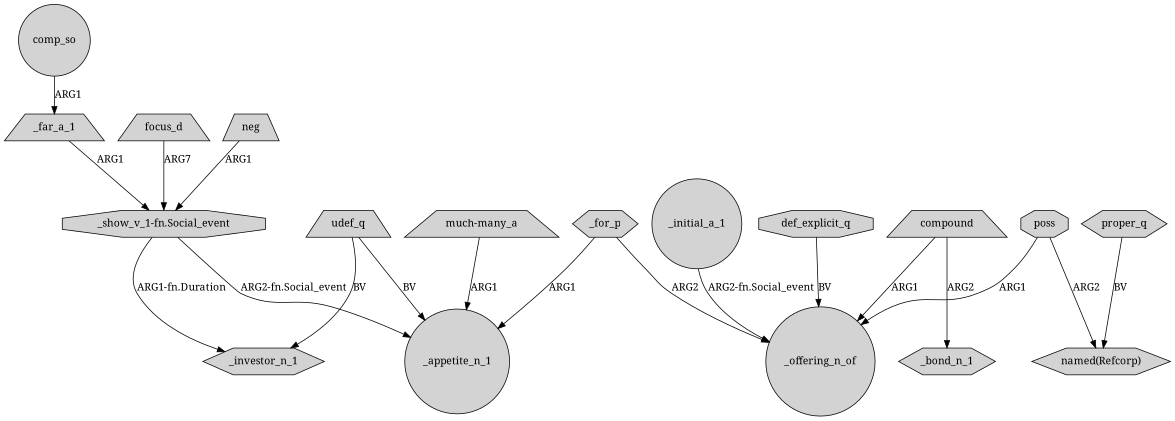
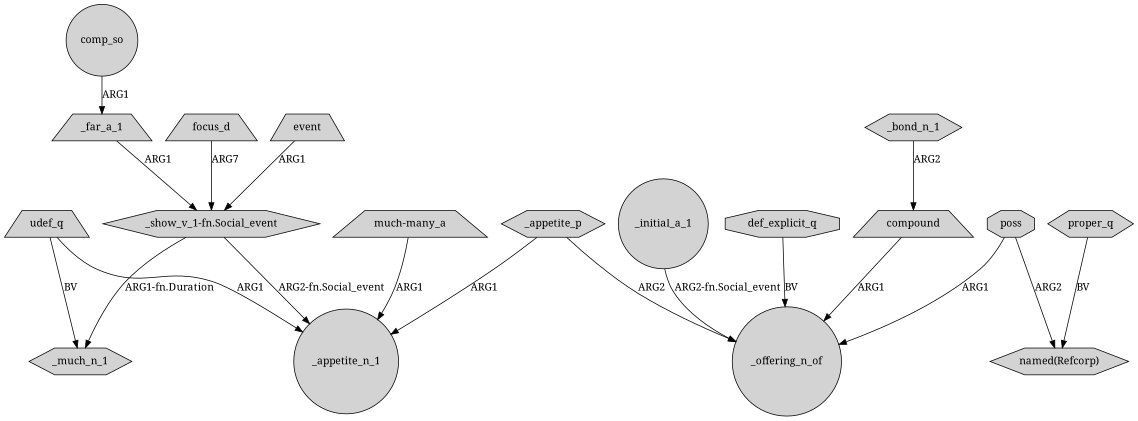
(251, 127) -> (307, 127)
(164, 224) -> (211, 224)
(605, 224) -> (553, 224)
(410, 288) -> (250, 288)
(947, 289) -> (913, 172)
(264, 361) -> (80, 361)
